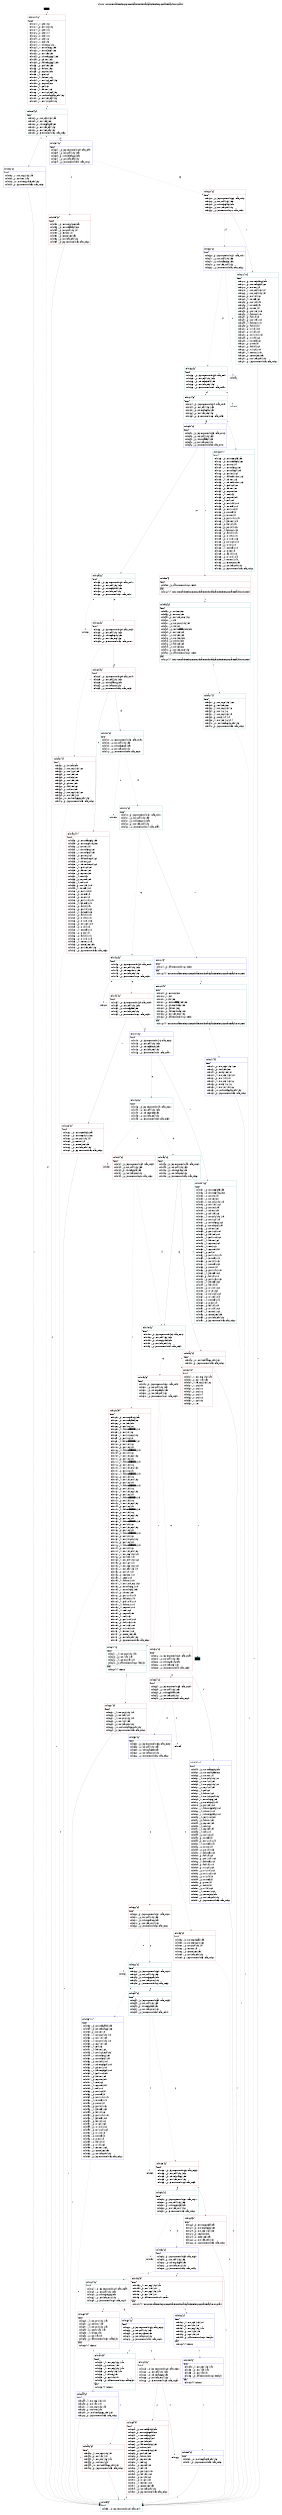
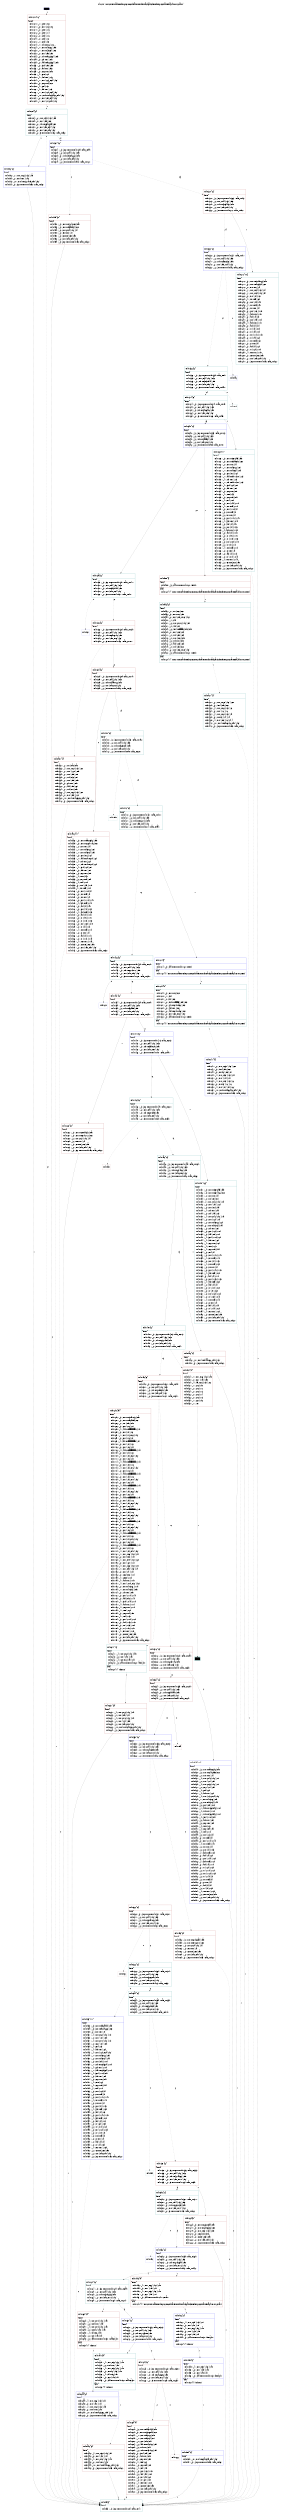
(134, 1167) -> none
